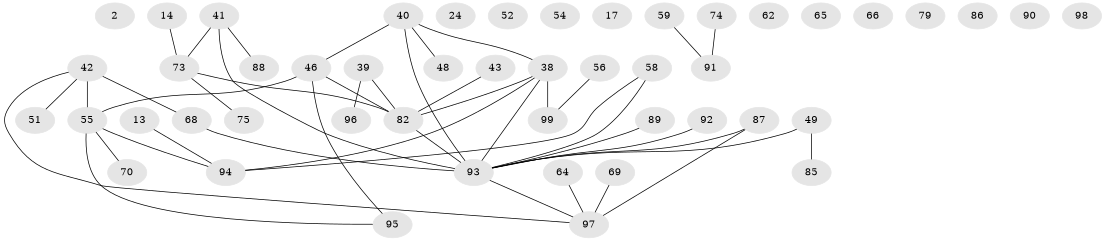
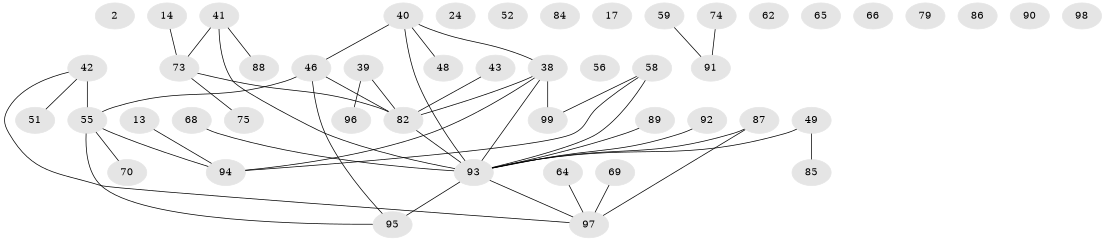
(560, 16) -> (560, 16)
(140, 94) -> none
(574, 94) -> (600, 94)
none -> (433, 199)
